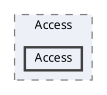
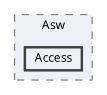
(53, 26) -> (53, 26)
